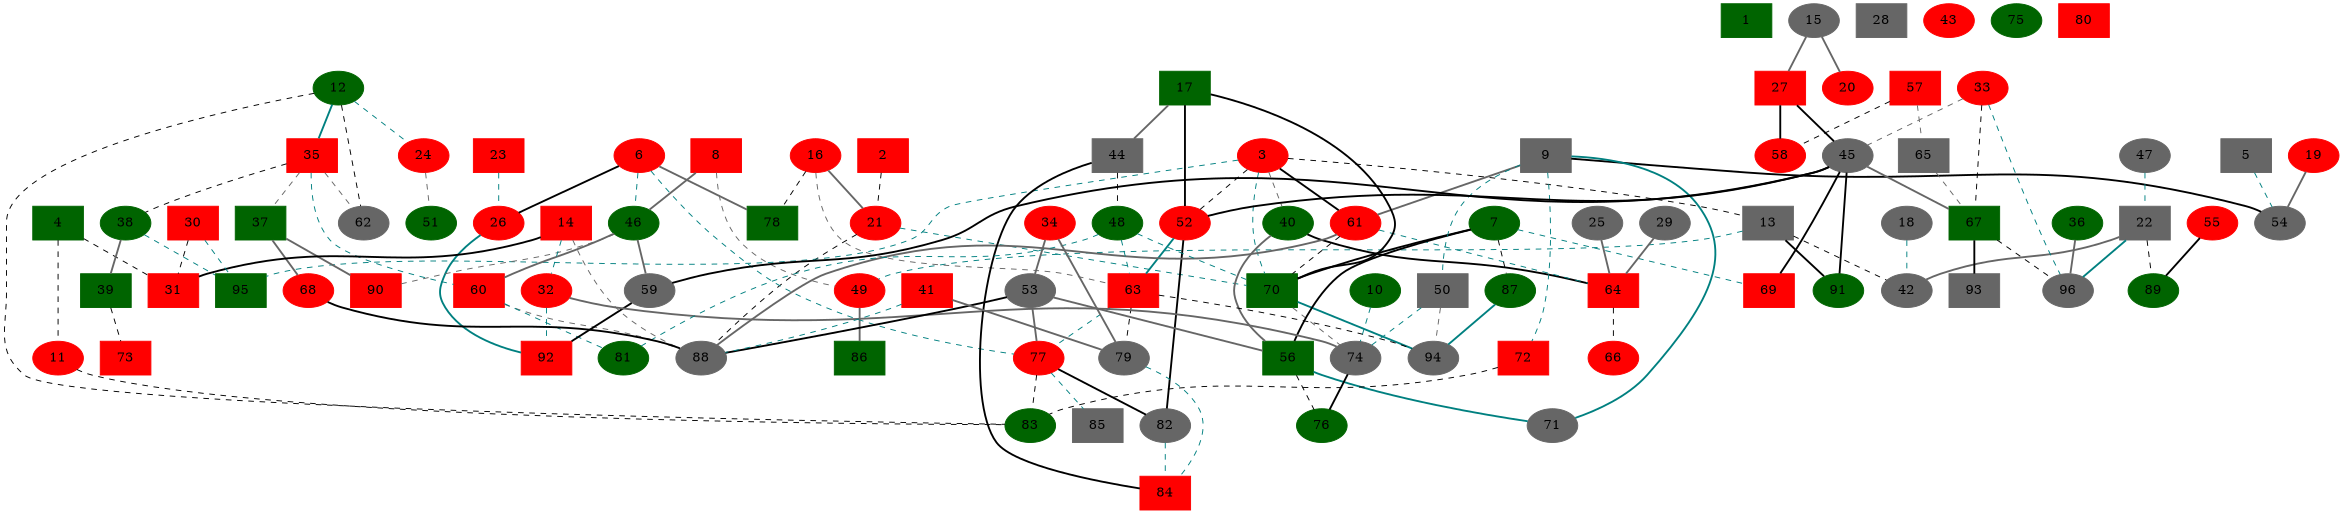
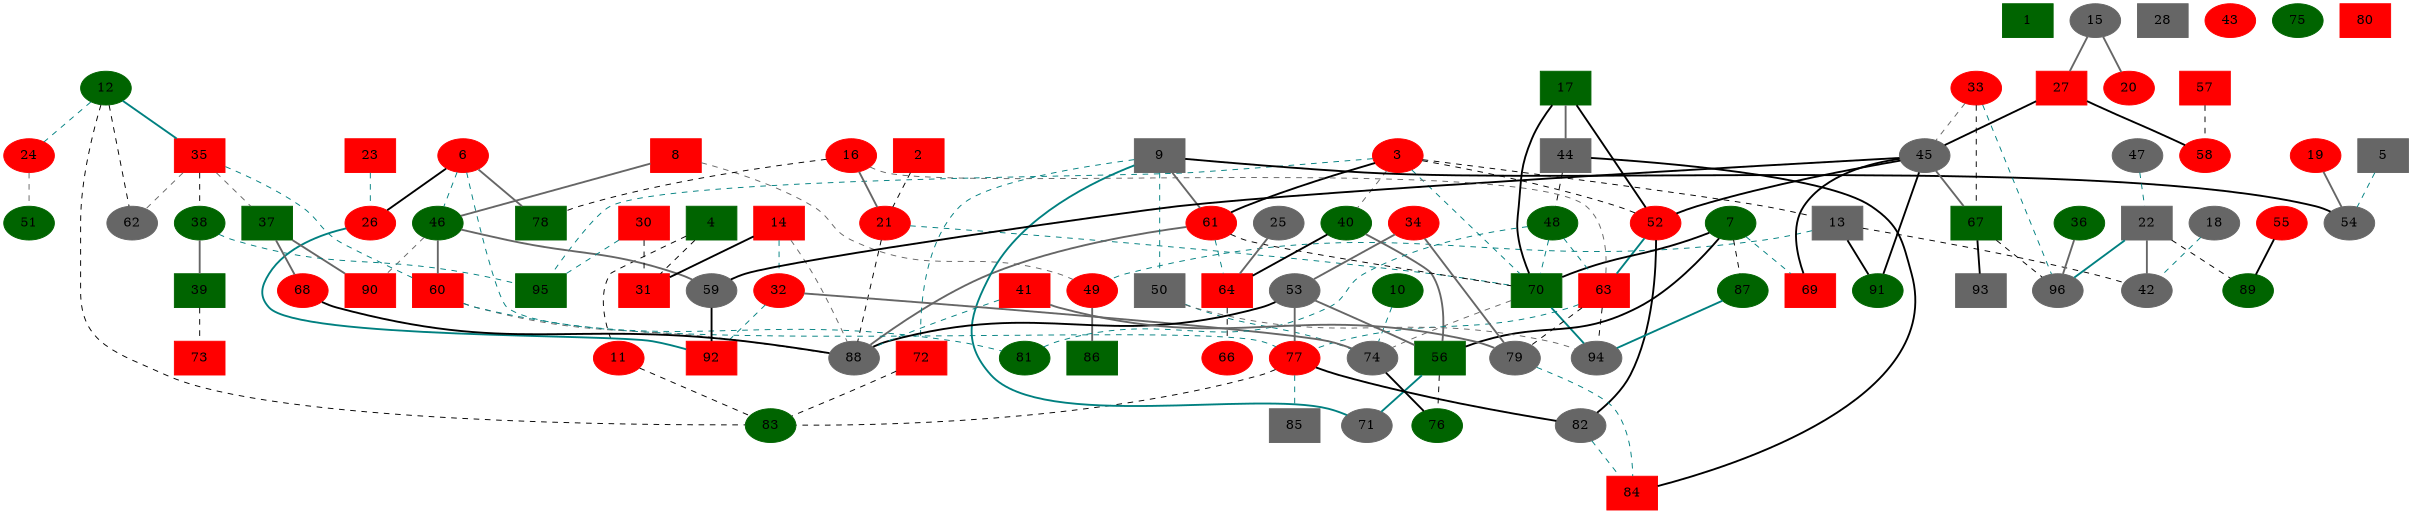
(1924, 156) -> none
(1665, 223) -> none
